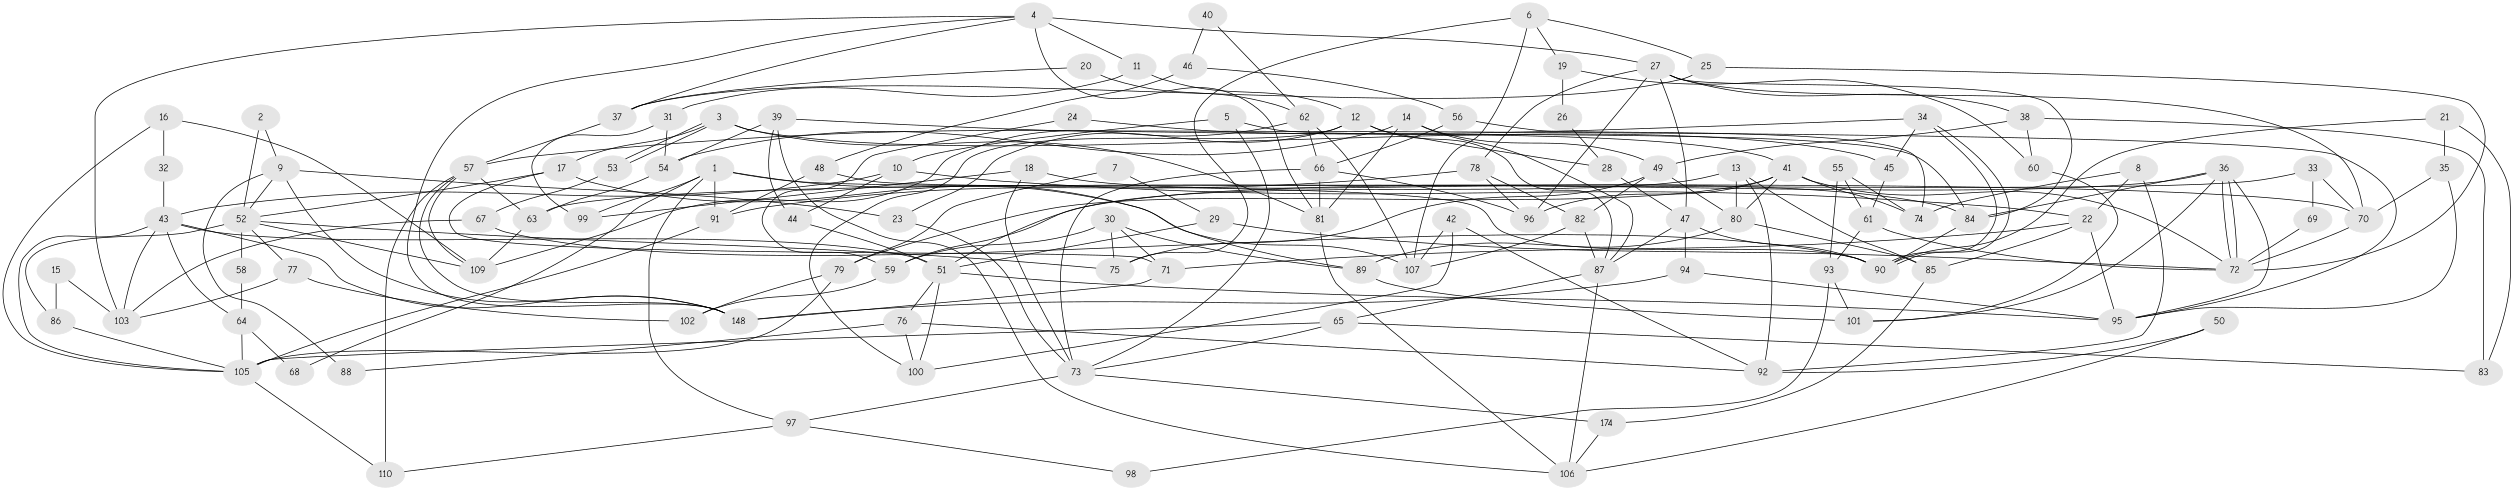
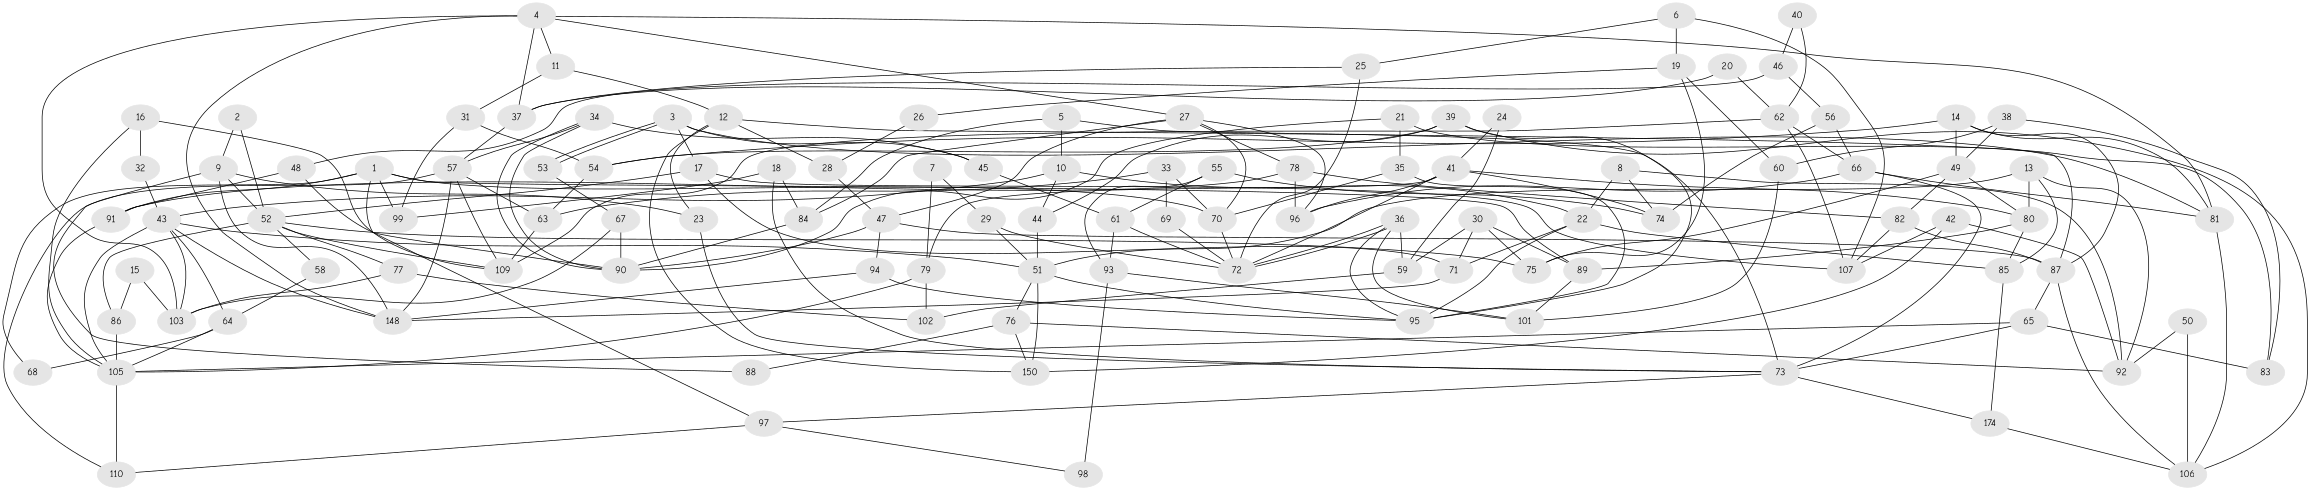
(1225, 86) -> (1697, 214)
(1839, 95) -> none
(2092, 195) -> none
(916, 373) -> (1030, 373)
